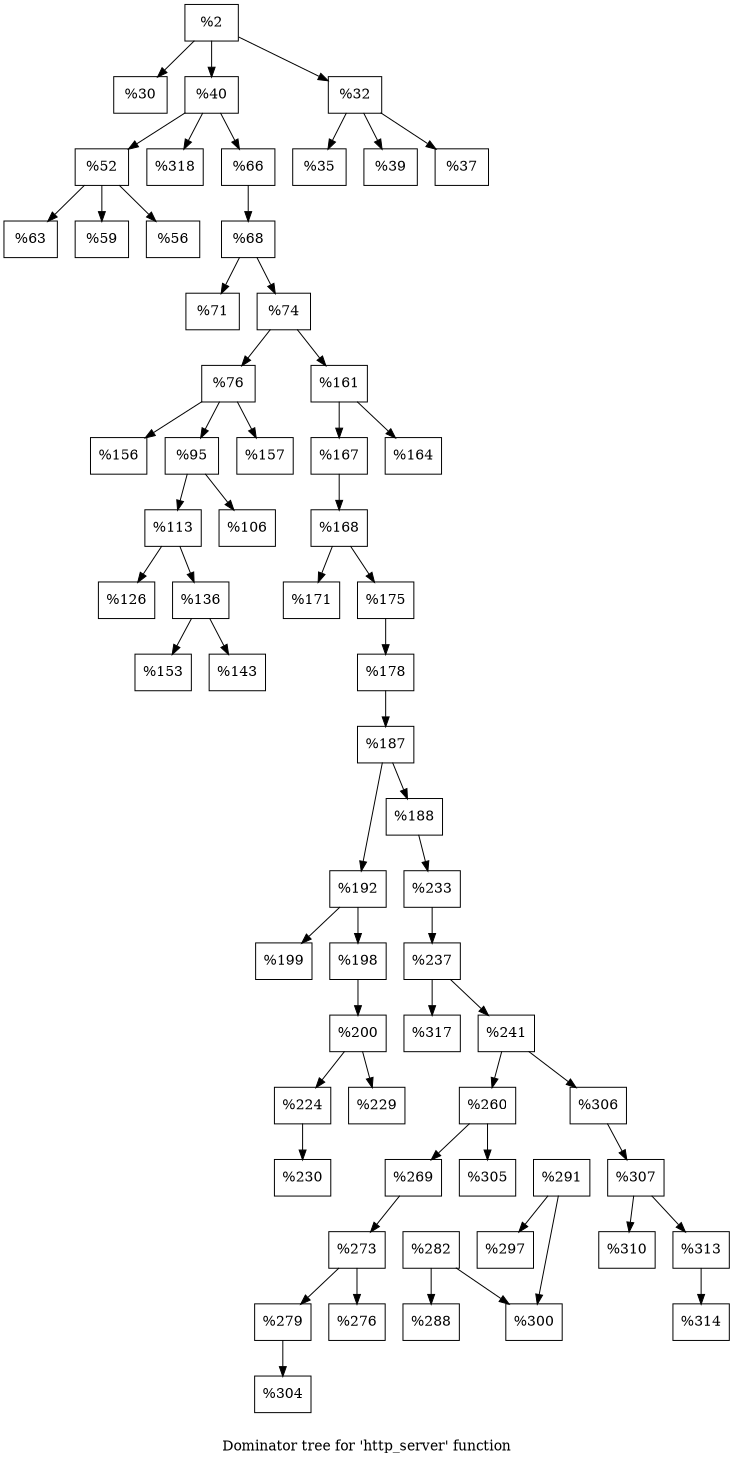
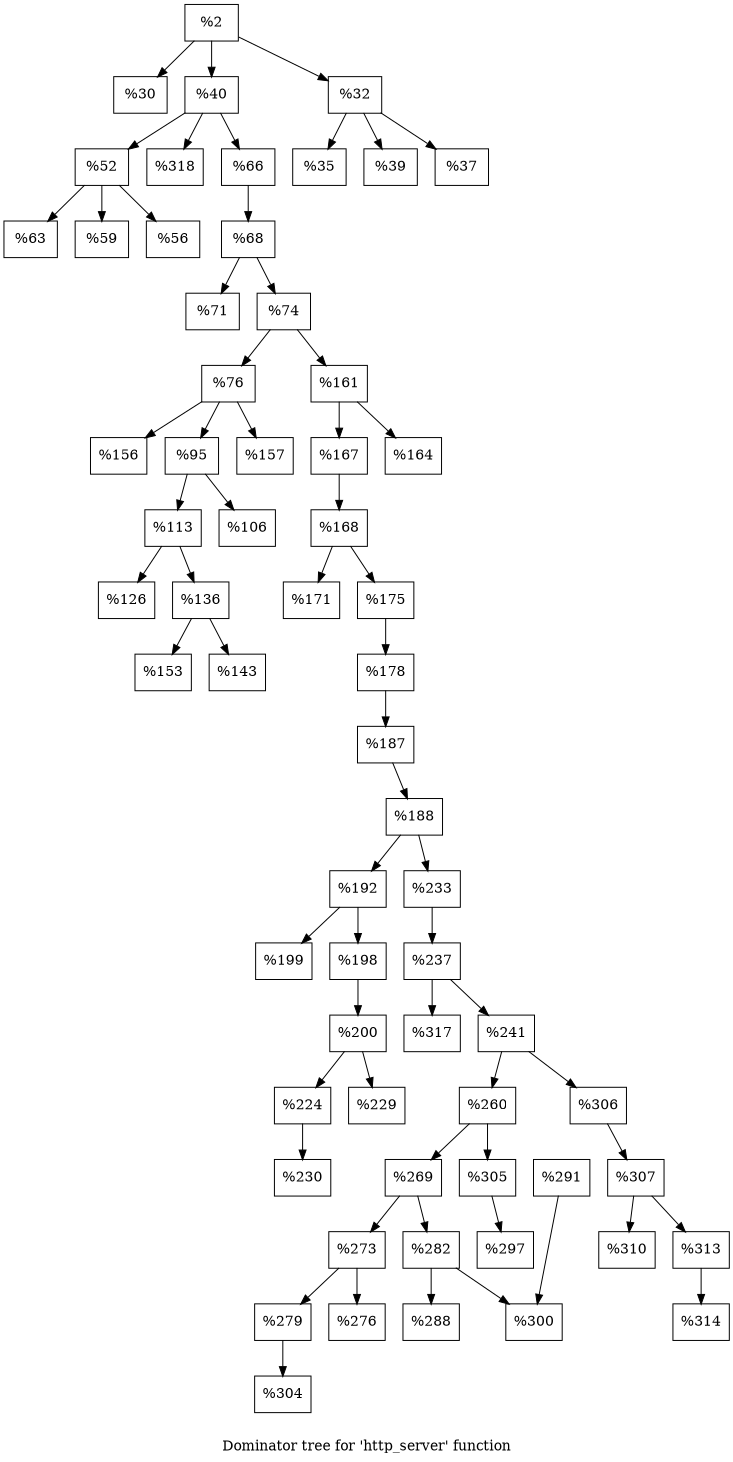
(373, 812) -> (389, 849)
none -> (421, 1209)
(537, 1210) -> (495, 1209)
